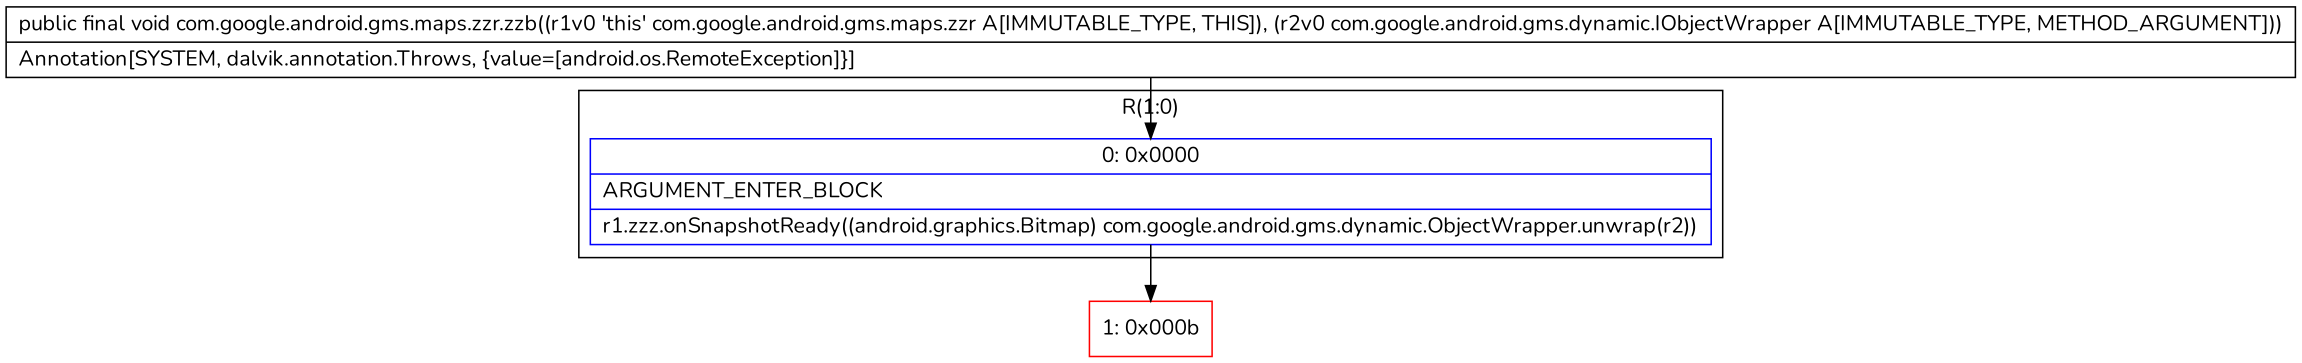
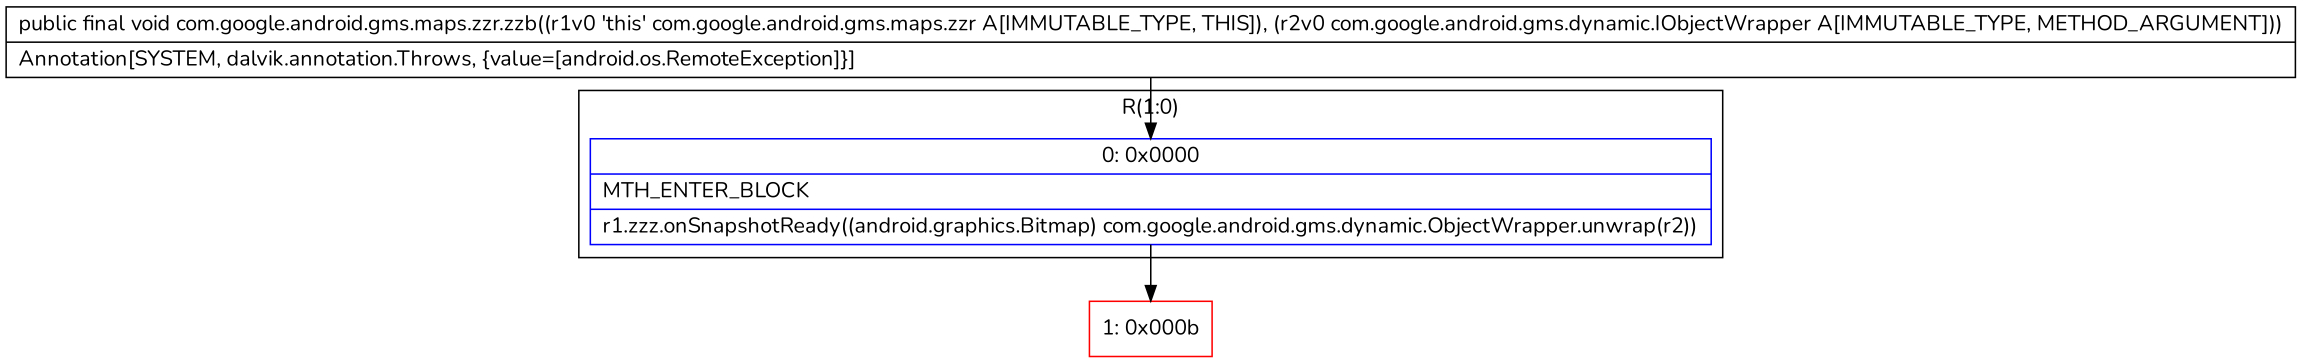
(744, 191) -> (707, 191)
